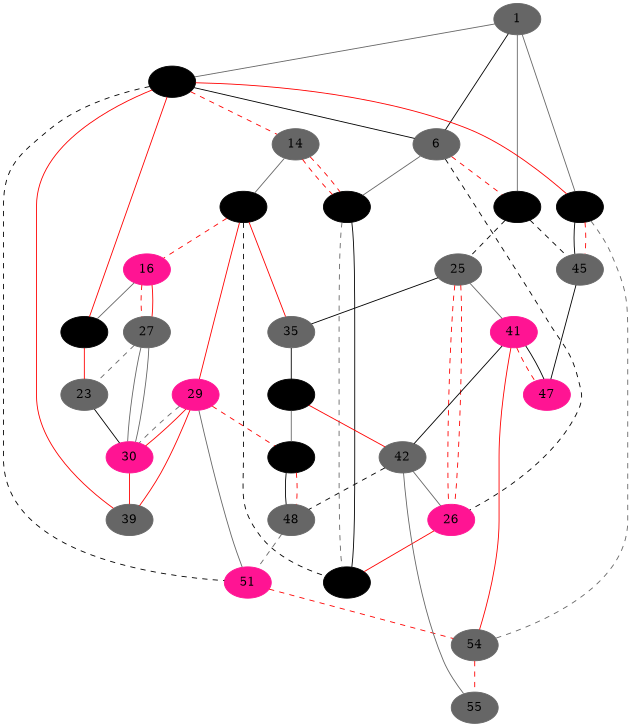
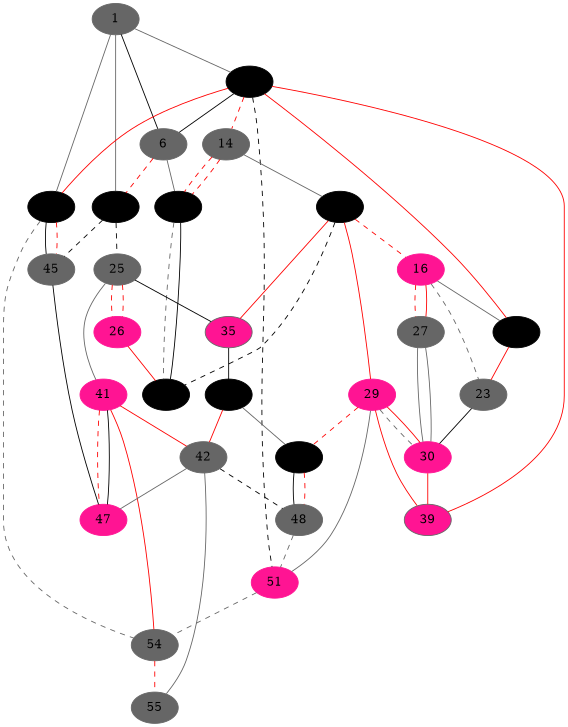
(291, 332) -> (229, 332)
(569, 354) -> none
(116, 363) -> (459, 330)
(467, 385) -> (153, 426)
(427, 489) -> (153, 489)
(130, 520) -> (428, 520)
(361, 614) -> (215, 614)
